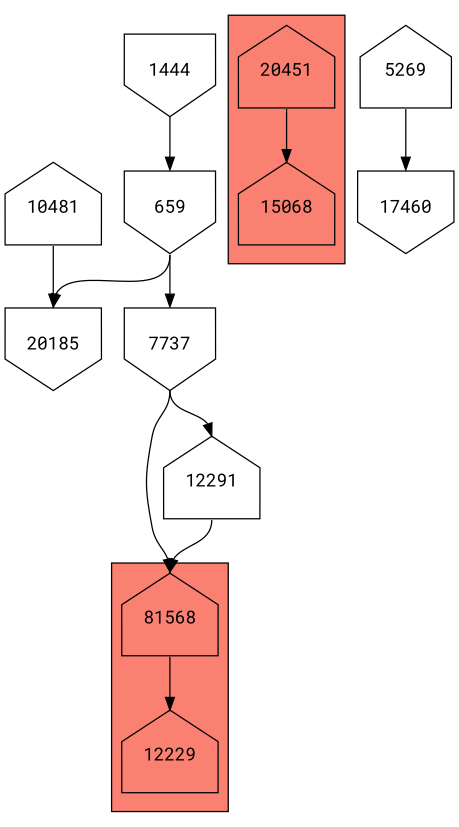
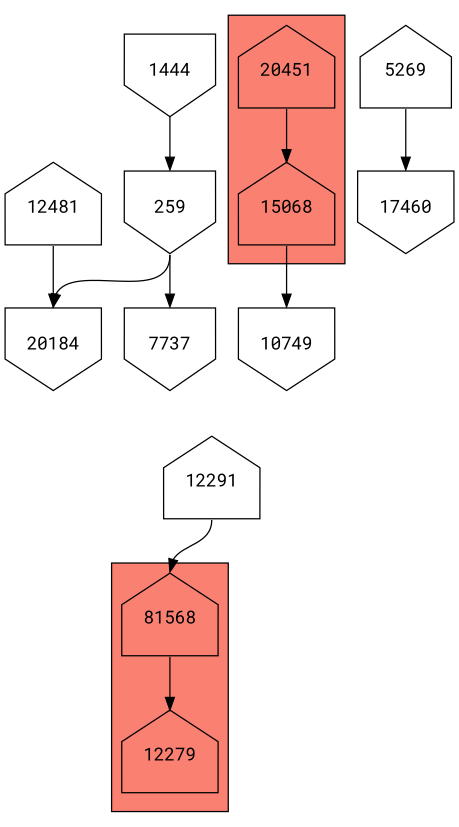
(53, 208) -> (53, 208)
(170, 208) -> (170, 208)
(53, 345) -> (53, 345)
none -> (287, 345)
(185, 411) -> none
(147, 475) -> none
(170, 756) -> (170, 756)
